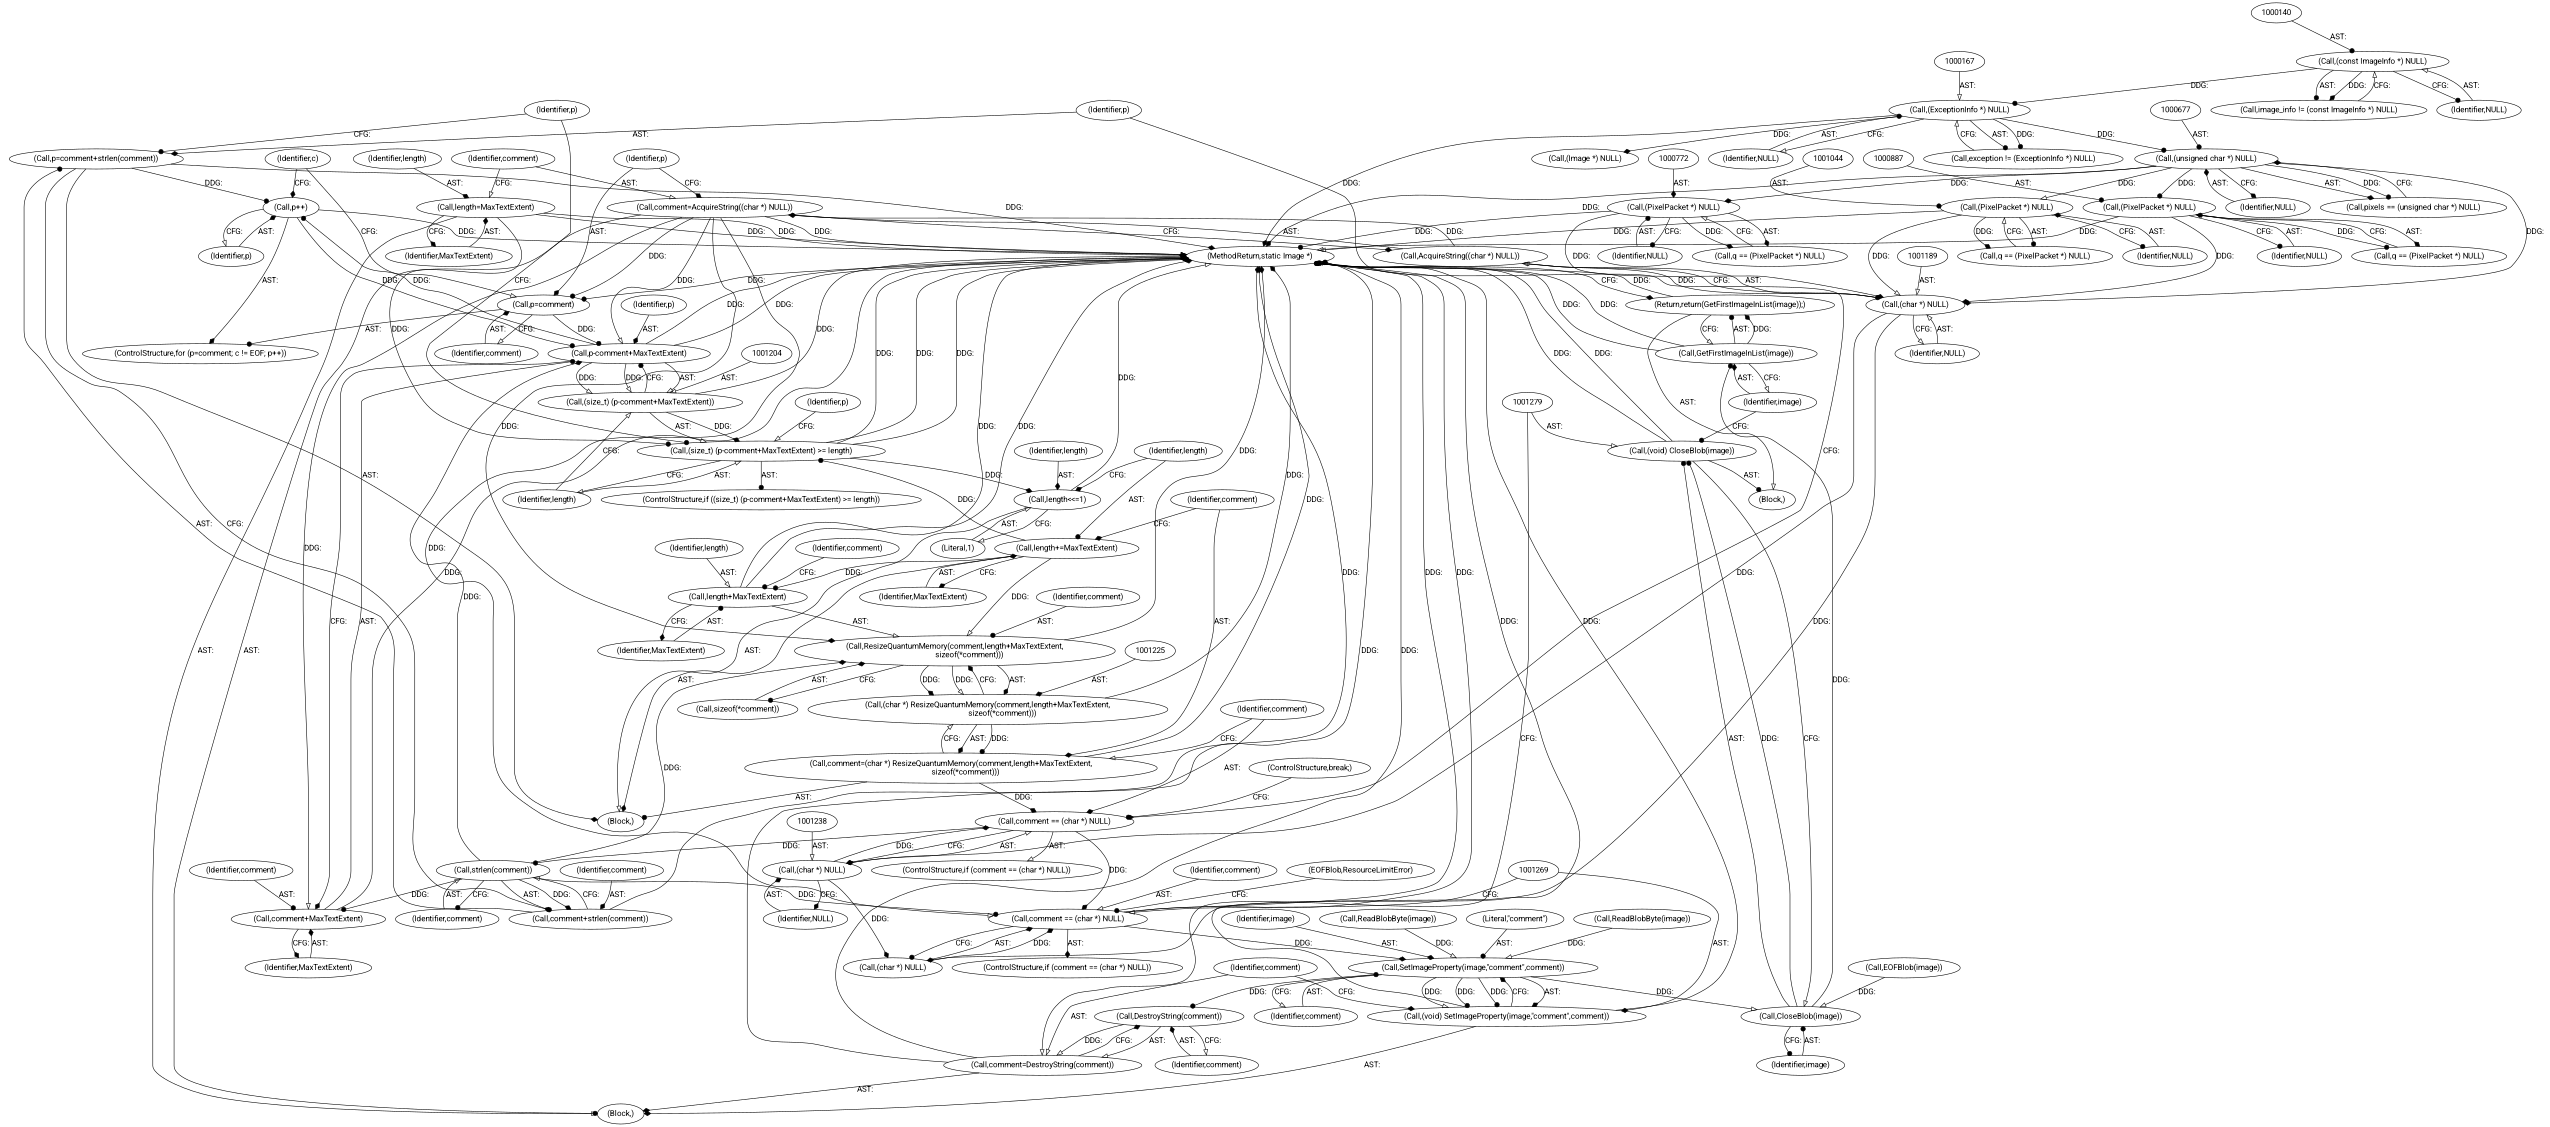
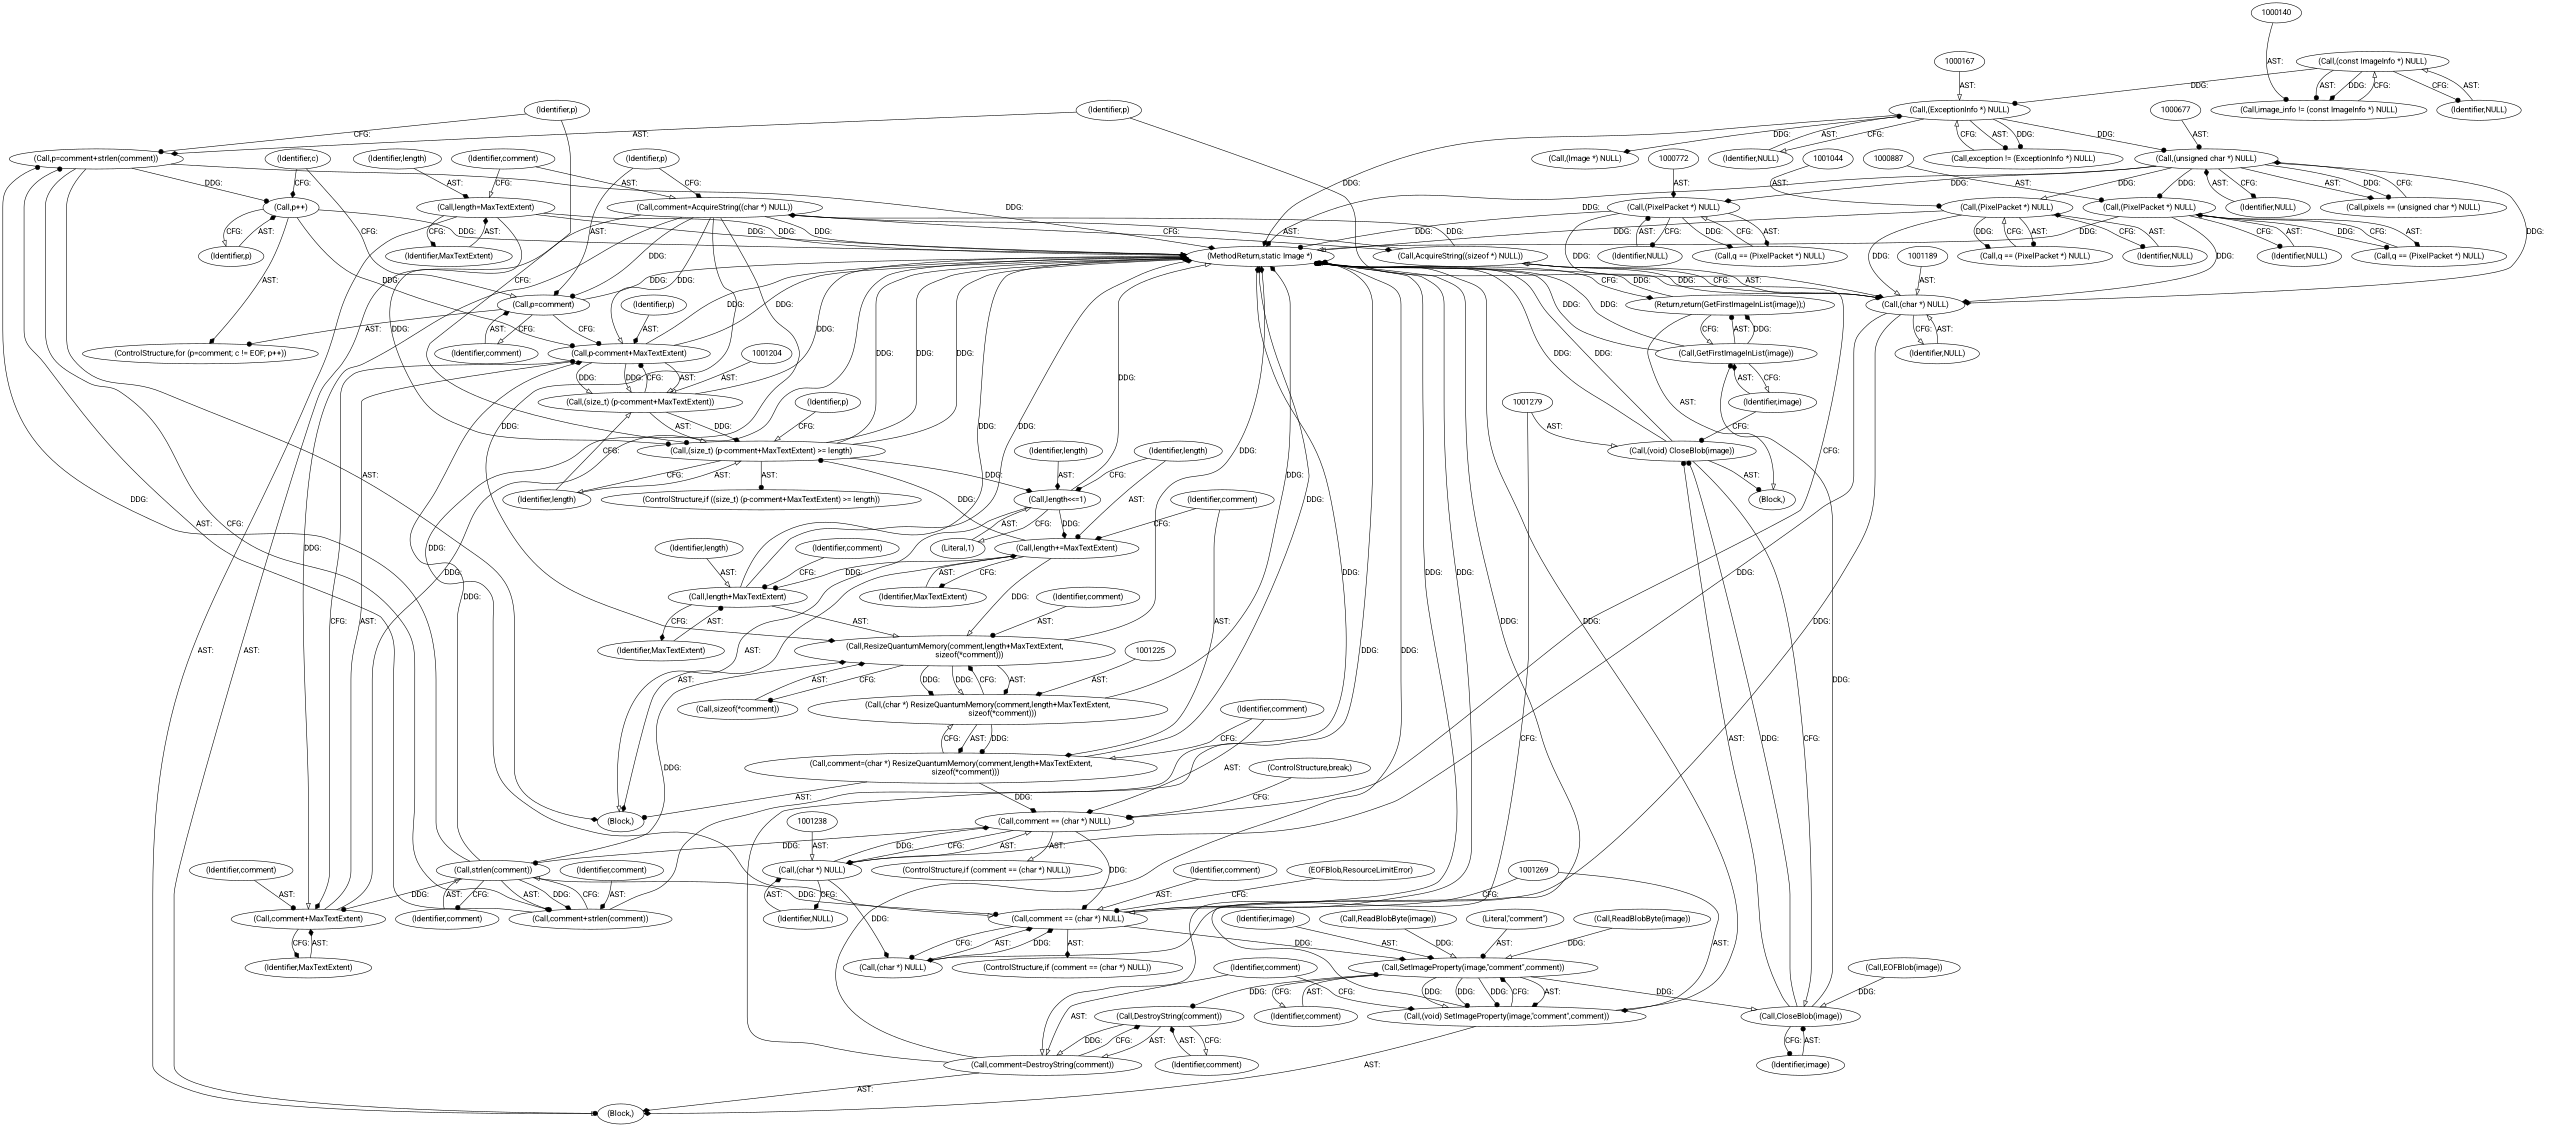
(2321, 35) -> (2267, 63)
(1460, 256) -> (1460, 256)
(795, 272) -> (879, 261)
(444, 293) -> none
(588, 329) -> (588, 329)
none -> (1061, 521)
none -> (215, 534)
